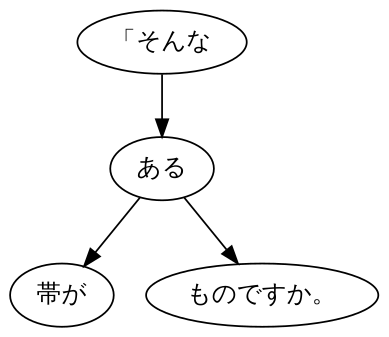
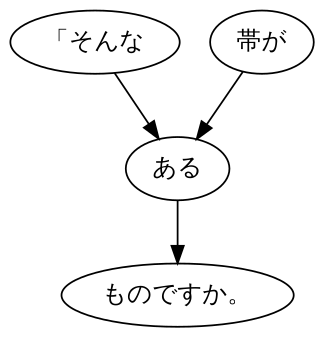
(118, 225) -> (225, 98)
